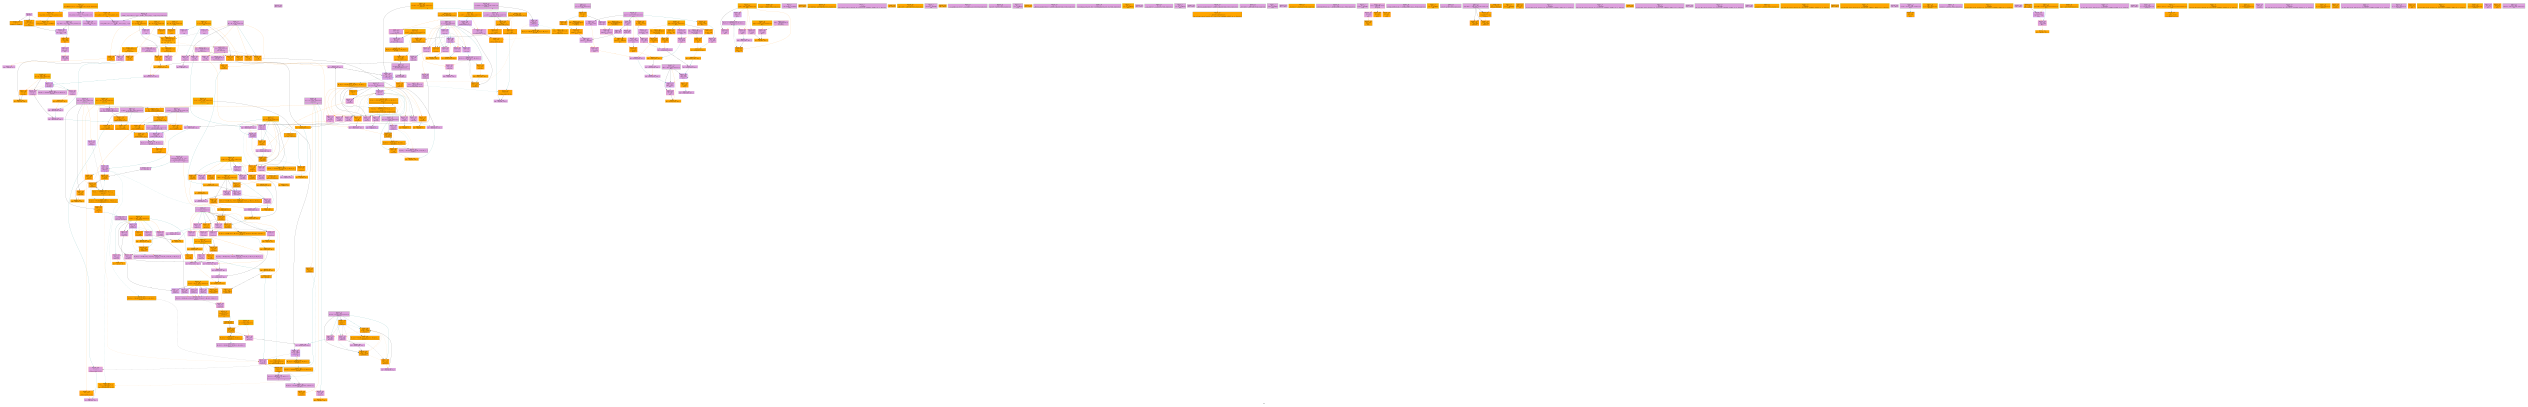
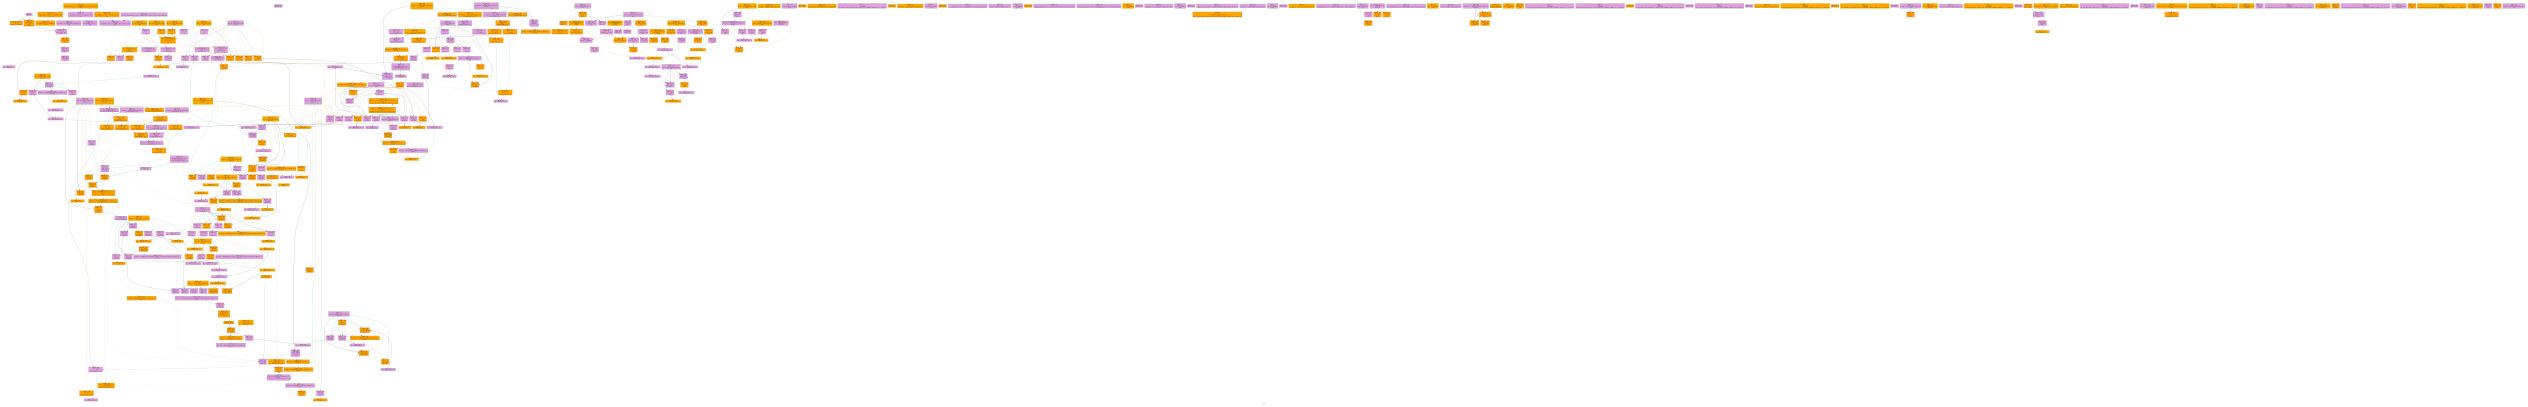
(168, 50) -> (168, 50)
